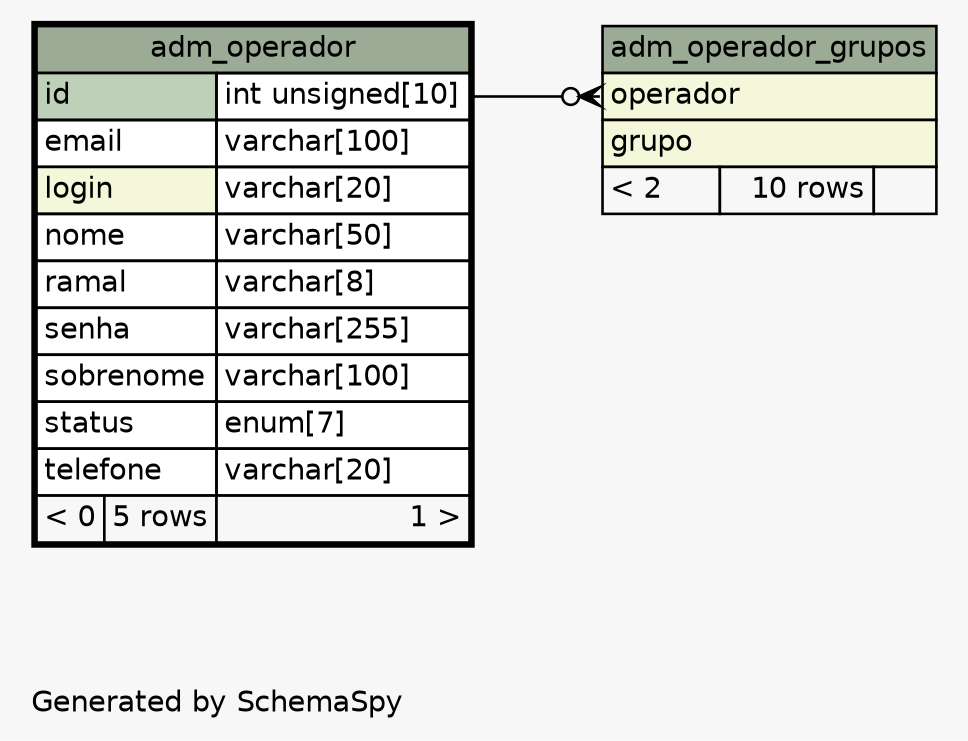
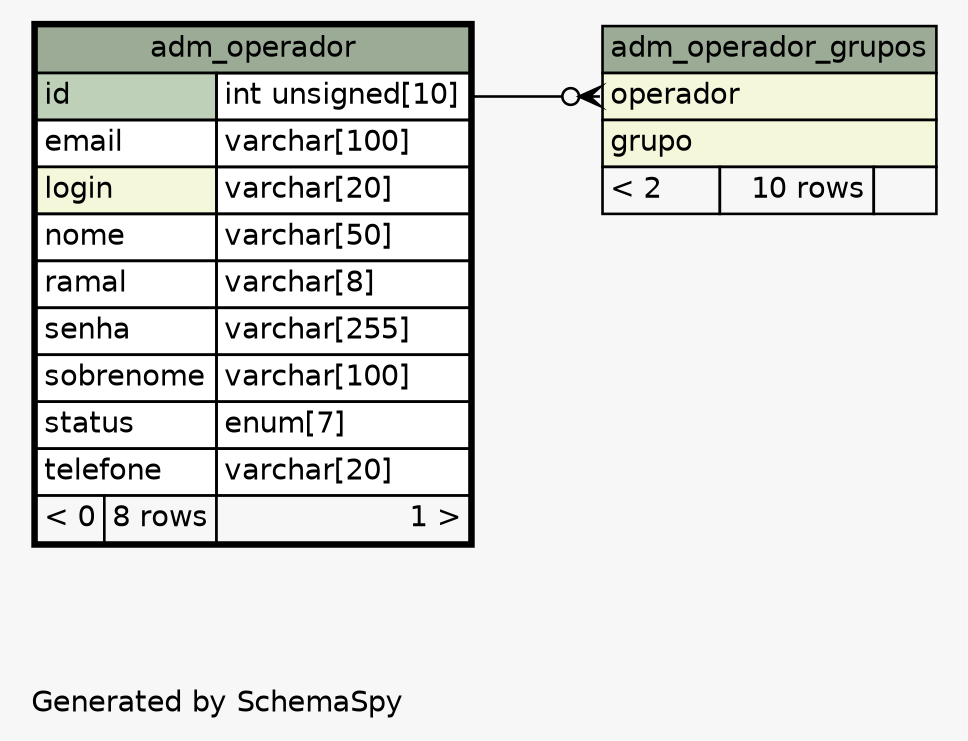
(160, 518) -> (160, 518)
